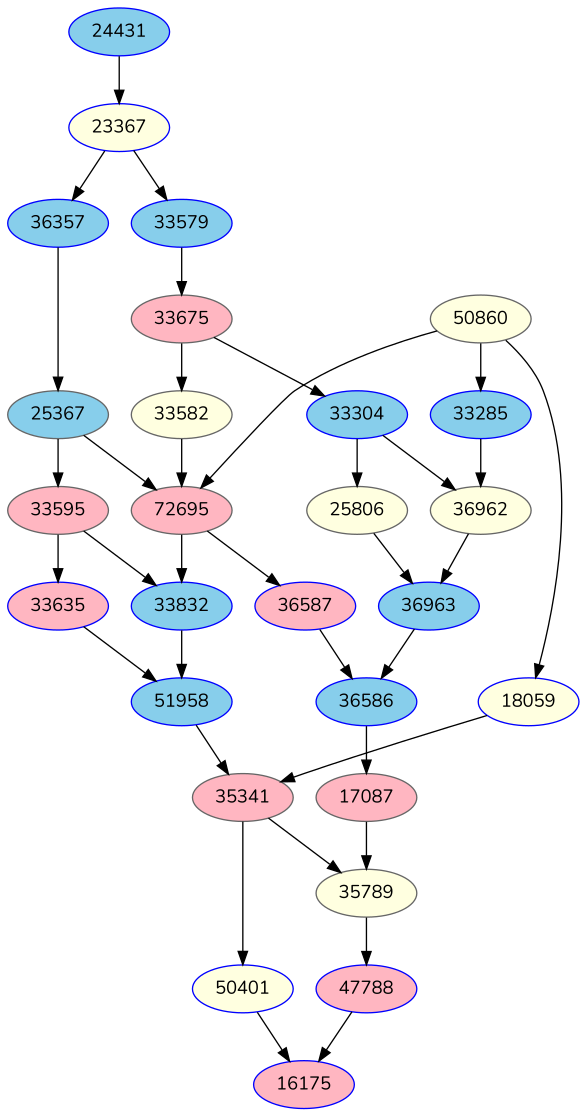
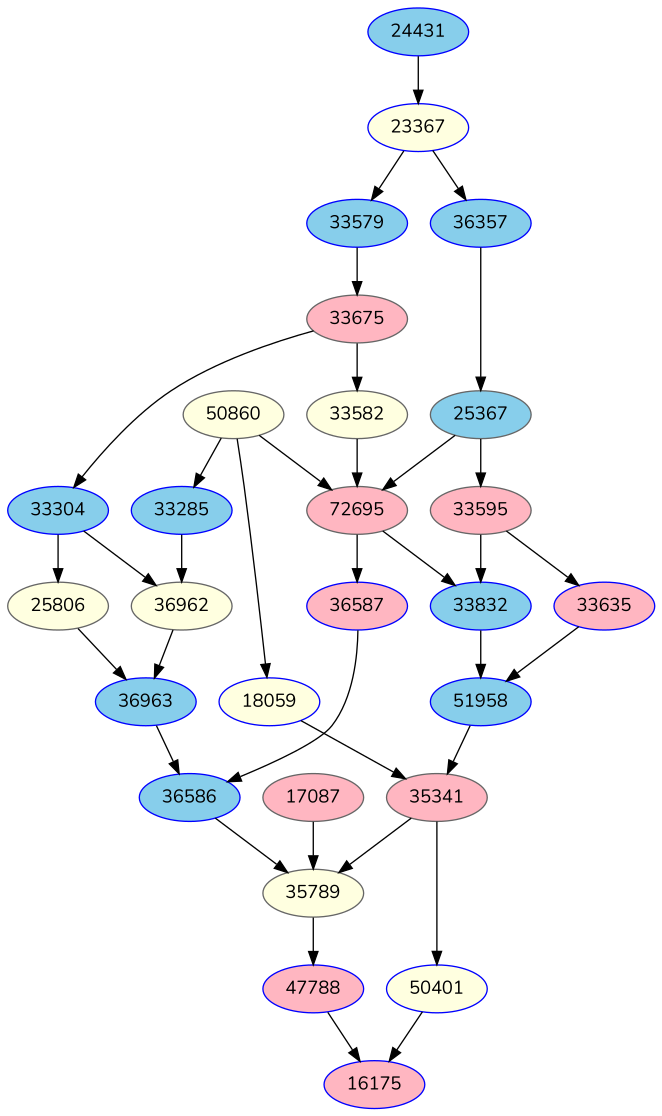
(366, 743) -> (246, 841)
